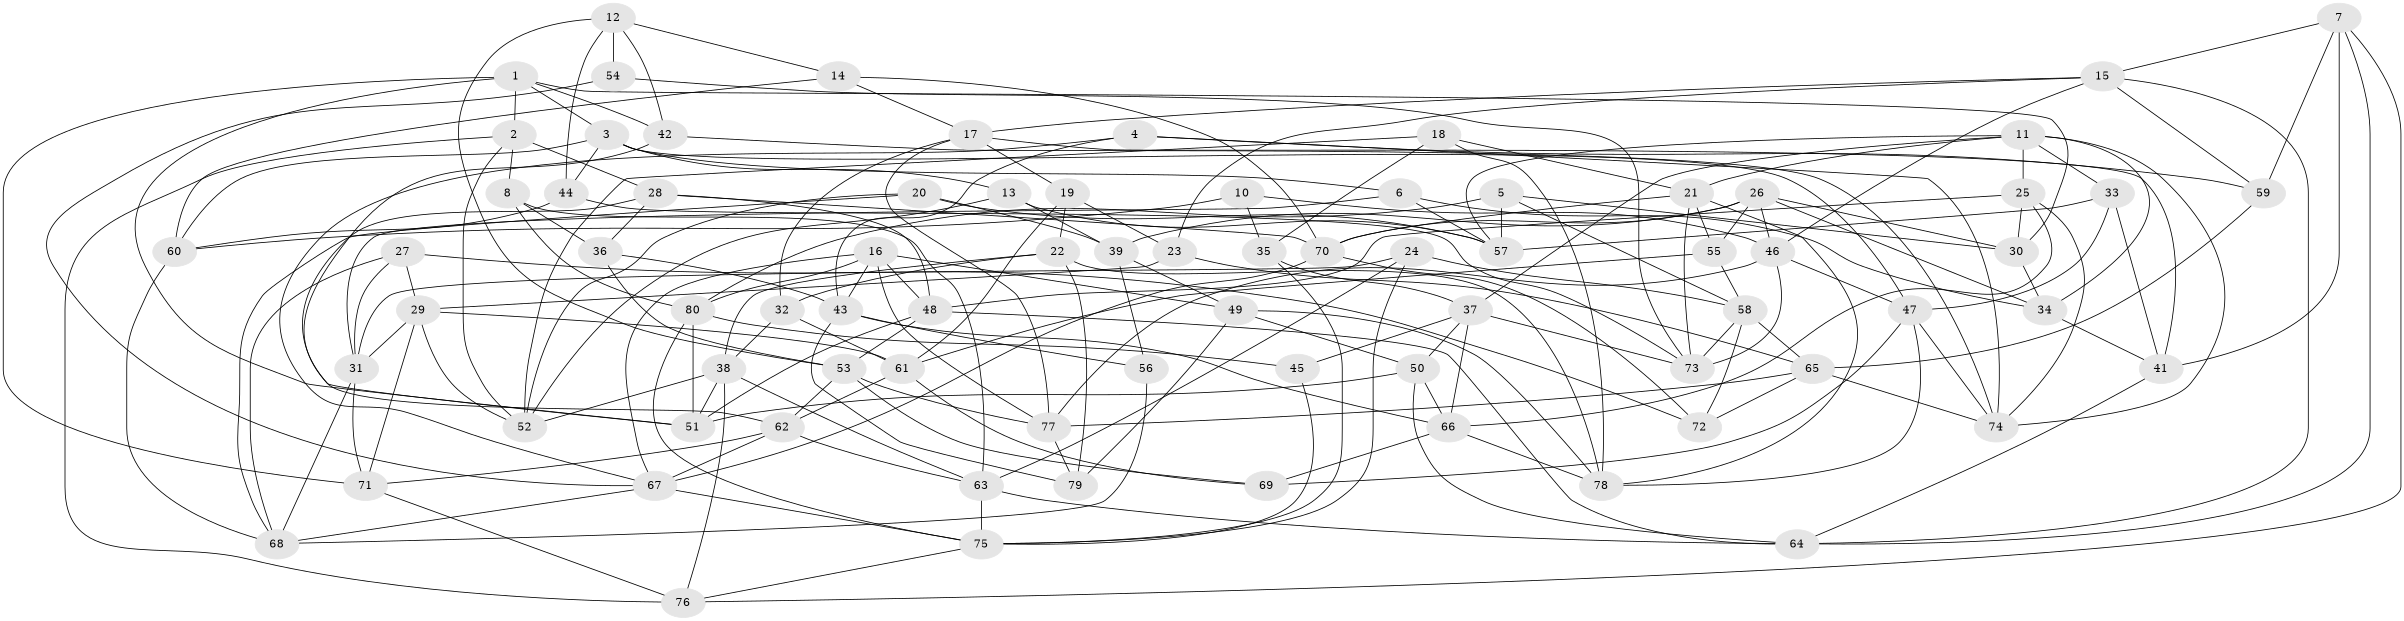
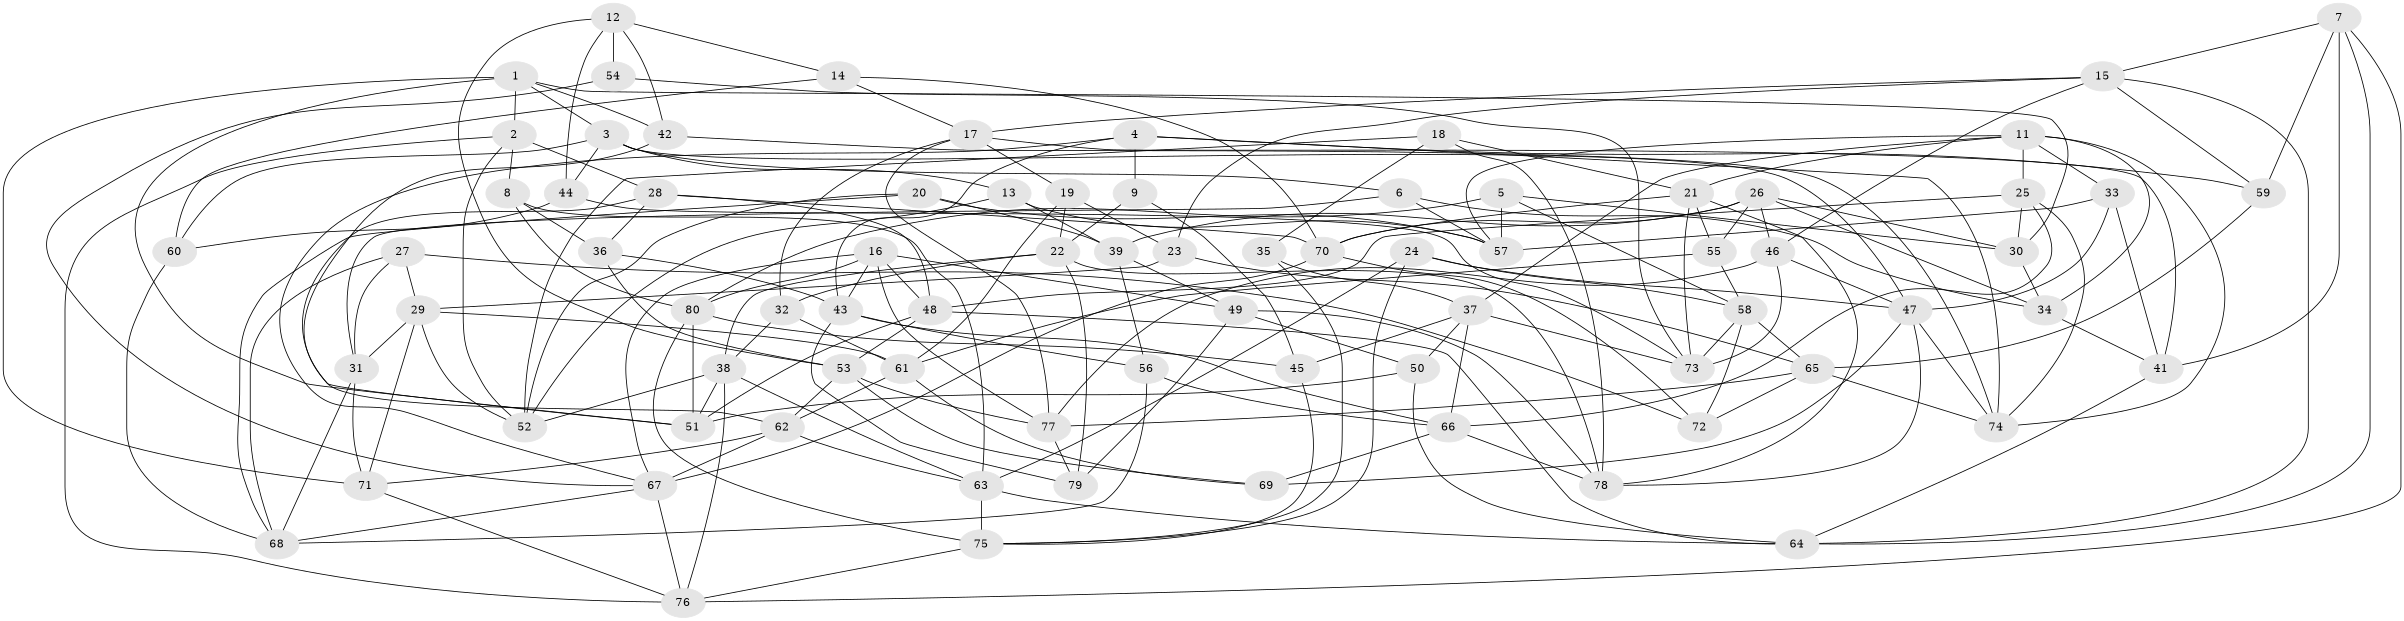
none -> (1135, 193)
(1242, 193) -> none
(642, 277) -> (1660, 287)
(1433, 398) -> (1294, 408)
(818, 515) -> (669, 544)
